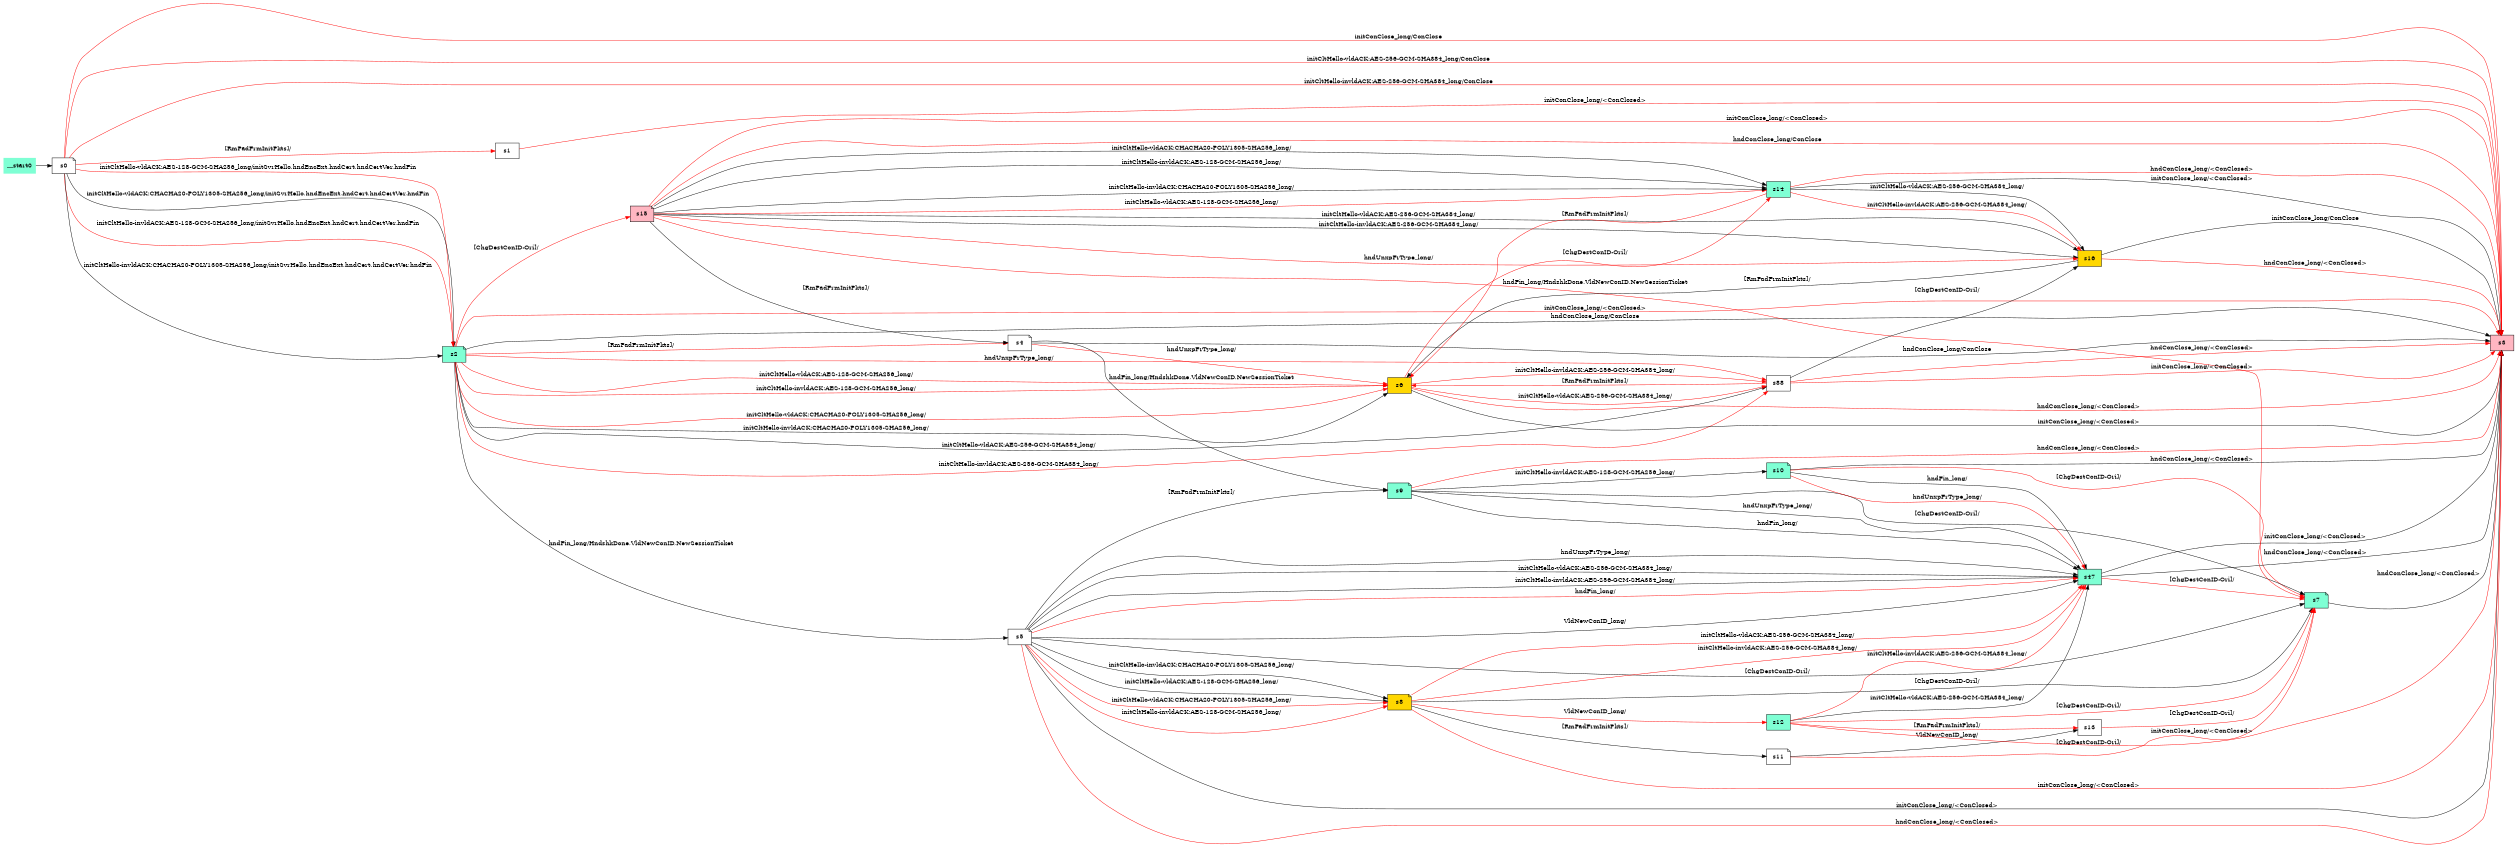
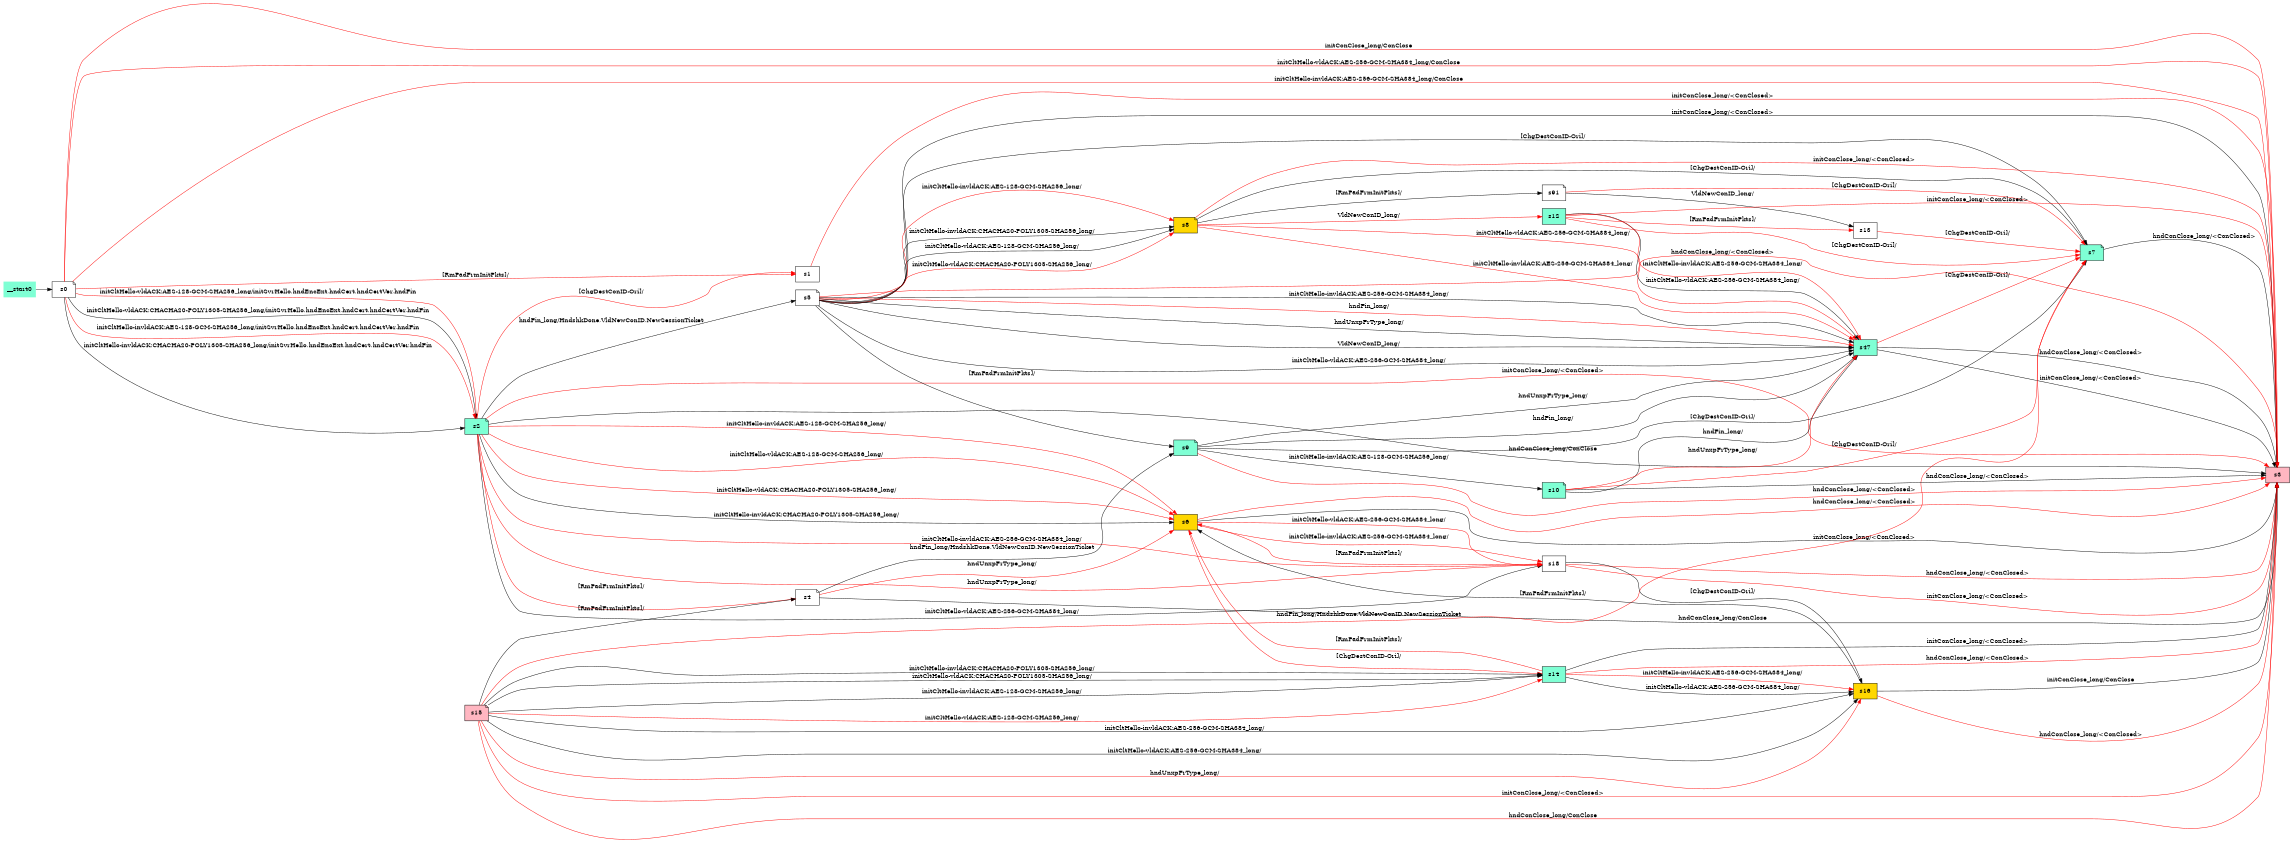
(522, 261) -> (600, 299)
(1778, 383) -> (1554, 564)
(1778, 757) -> (1554, 193)
